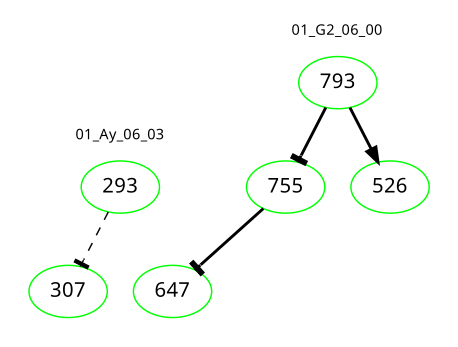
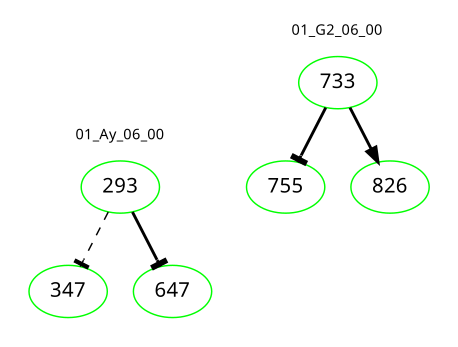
(338, 83) -> (338, 83)
(120, 136) -> (120, 136)
(390, 187) -> (390, 187)
(234, 235) -> (145, 236)
(68, 291) -> (68, 291)
